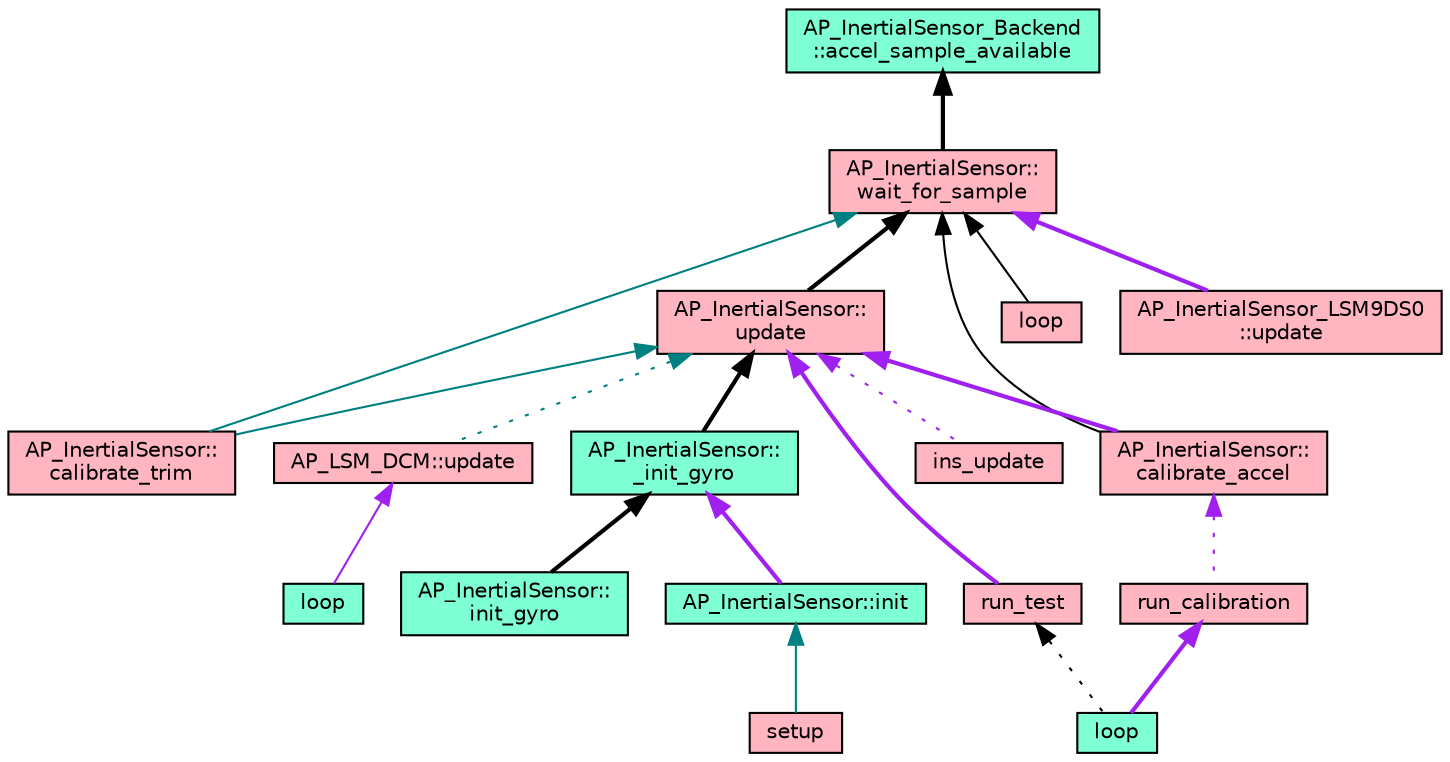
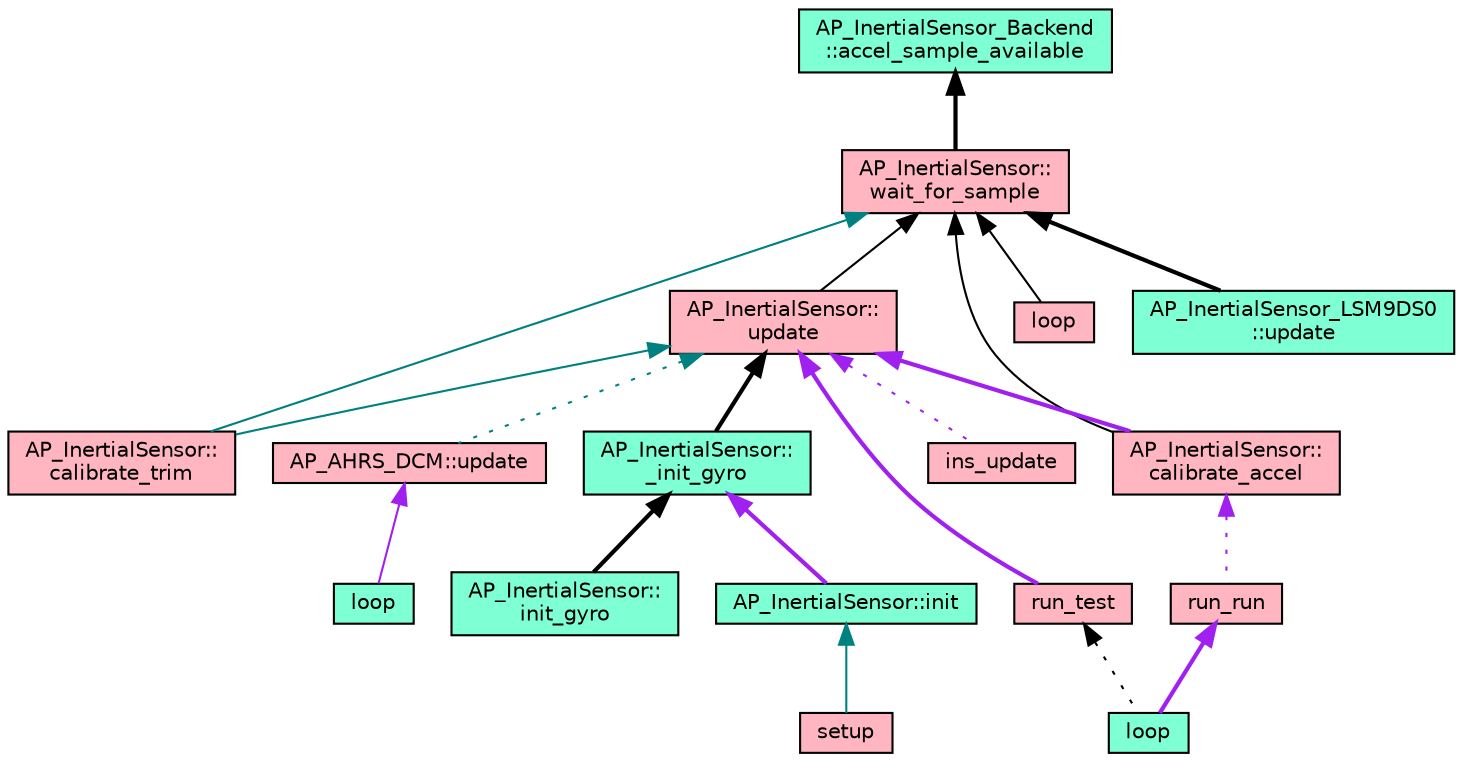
(1122, 256) -> (1135, 256)
(849, 259) -> (861, 259)
(1281, 322) -> (1294, 322)
(403, 463) -> (409, 463)
(1214, 604) -> (1226, 604)
